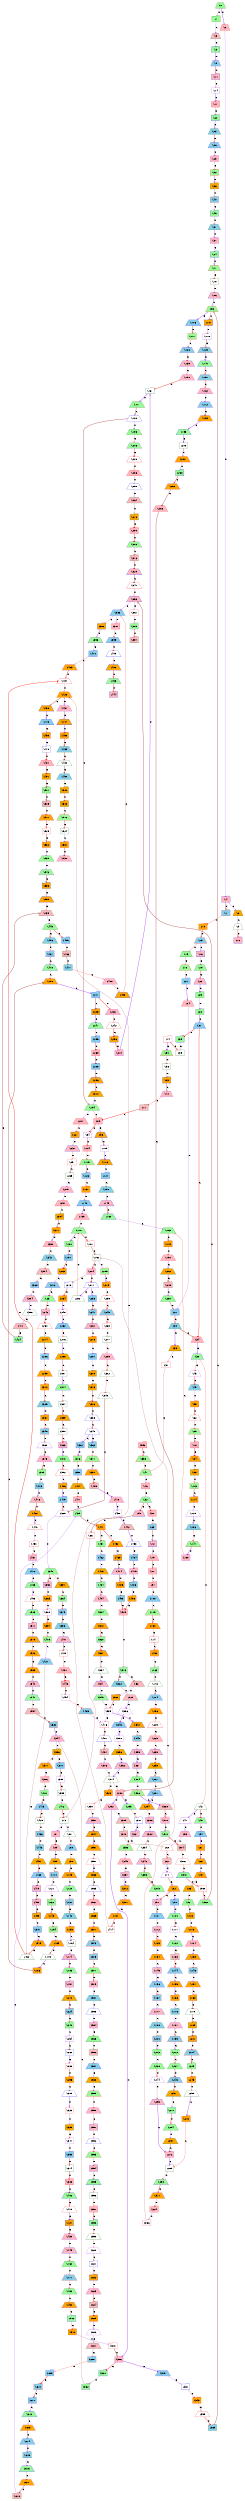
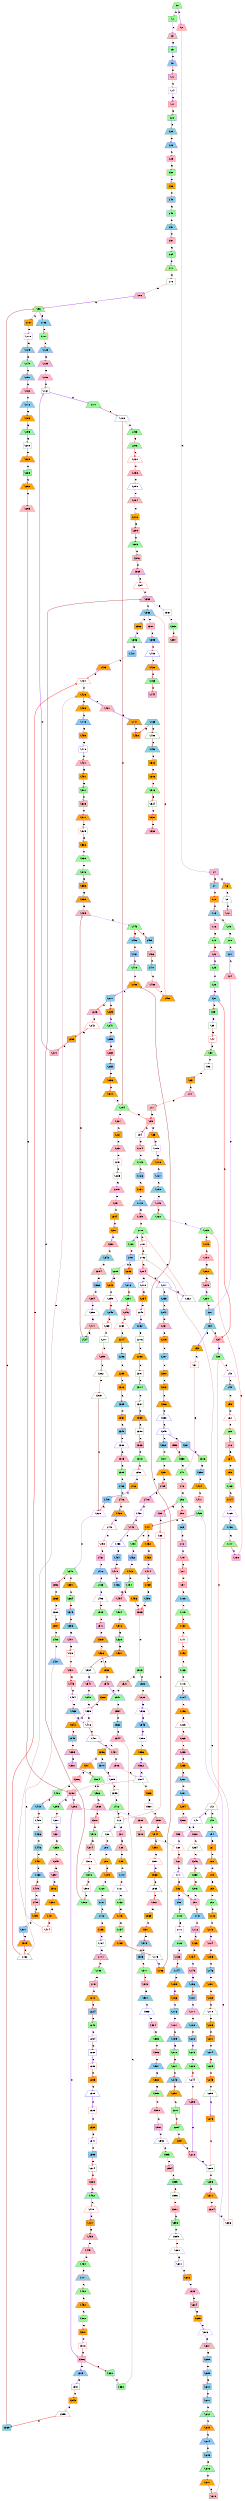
(64, 742) -> (145, 728)
(173, 1046) -> (212, 1032)
